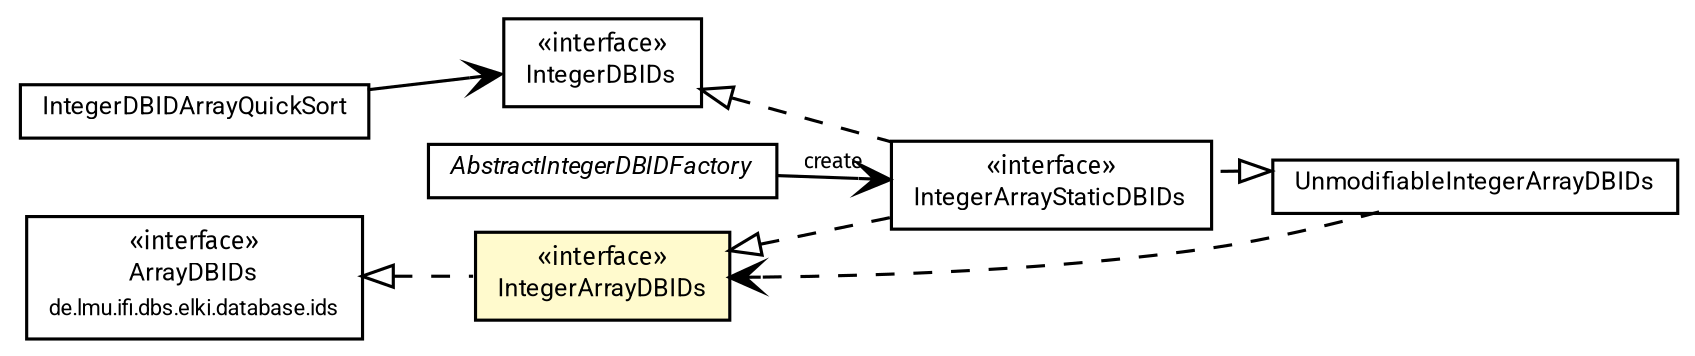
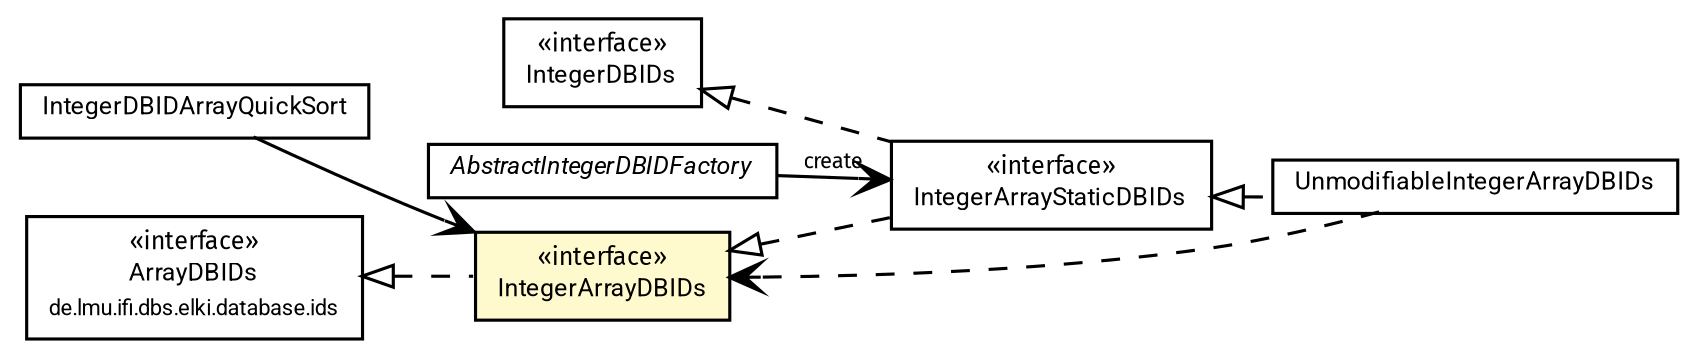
(419, 84) -> (348, 180)
(1226, 171) -> (1258, 197)
